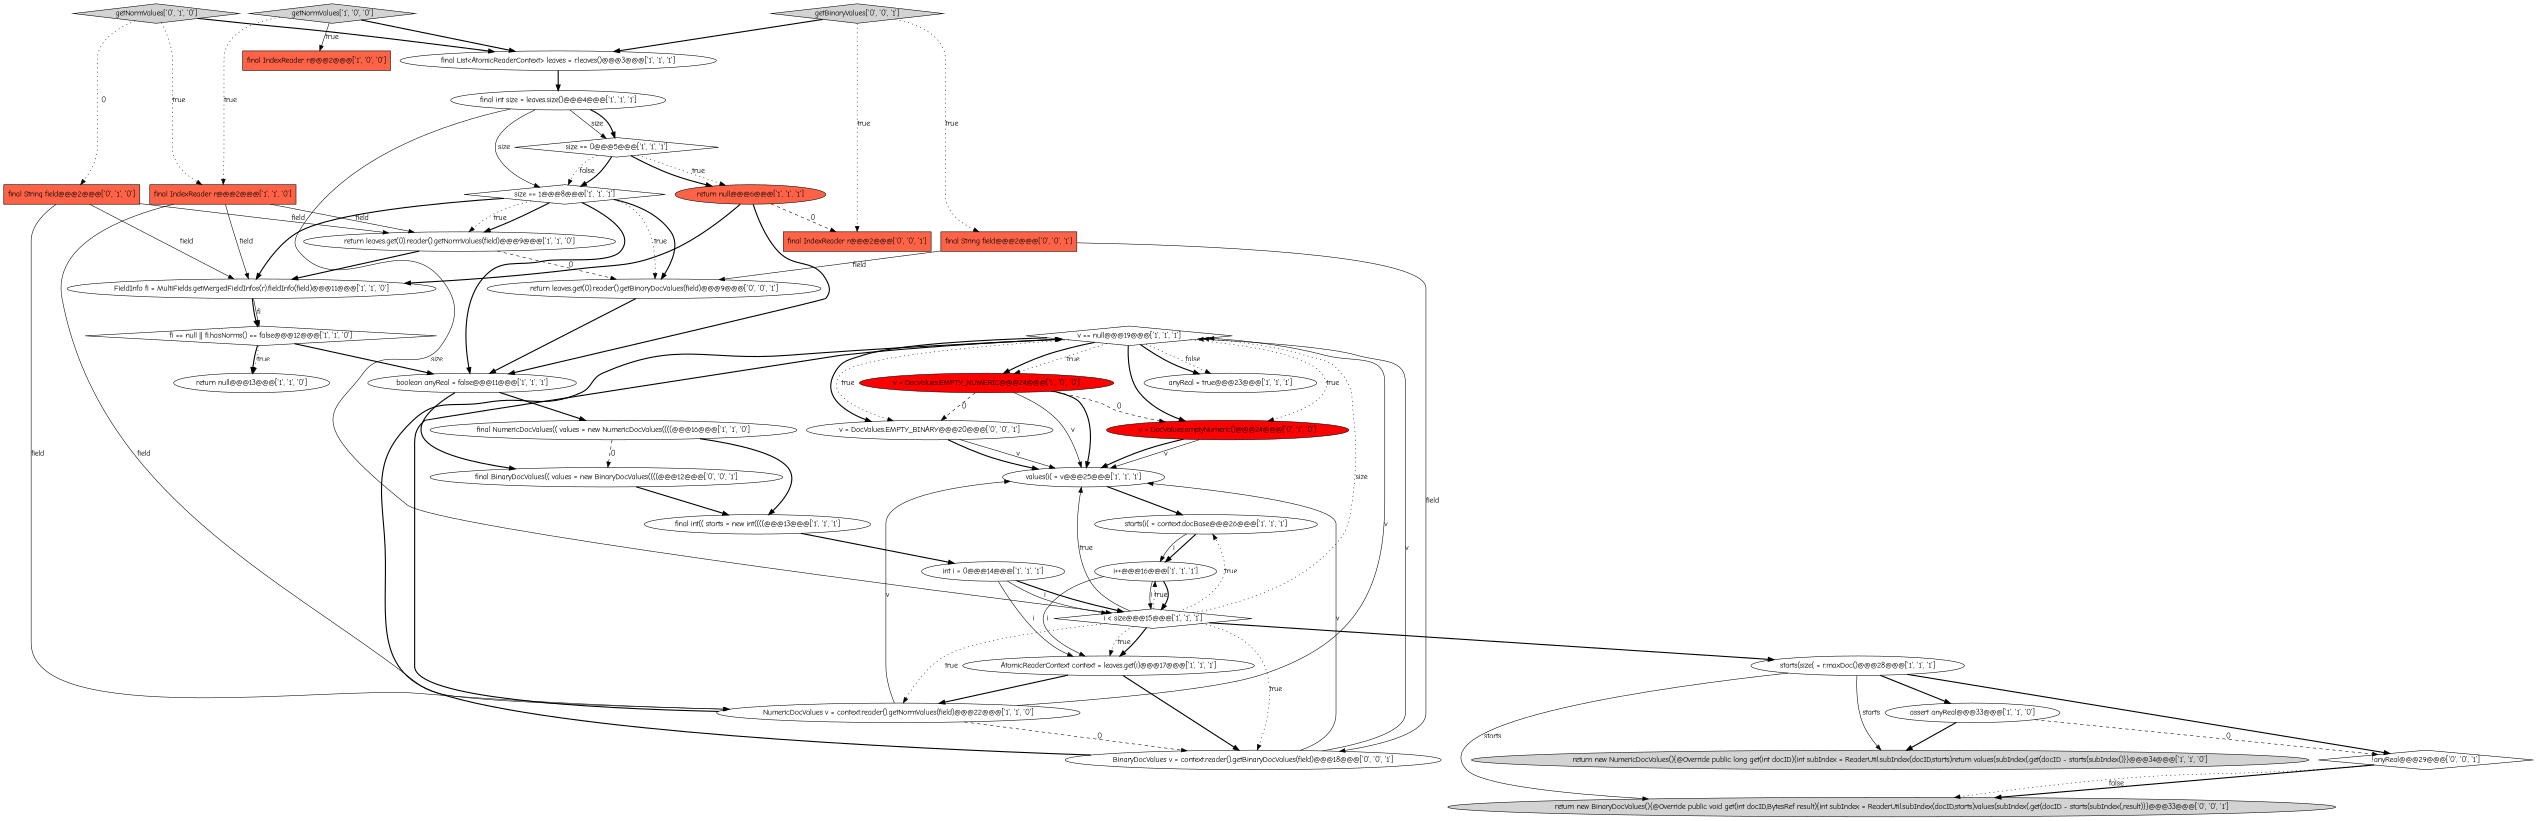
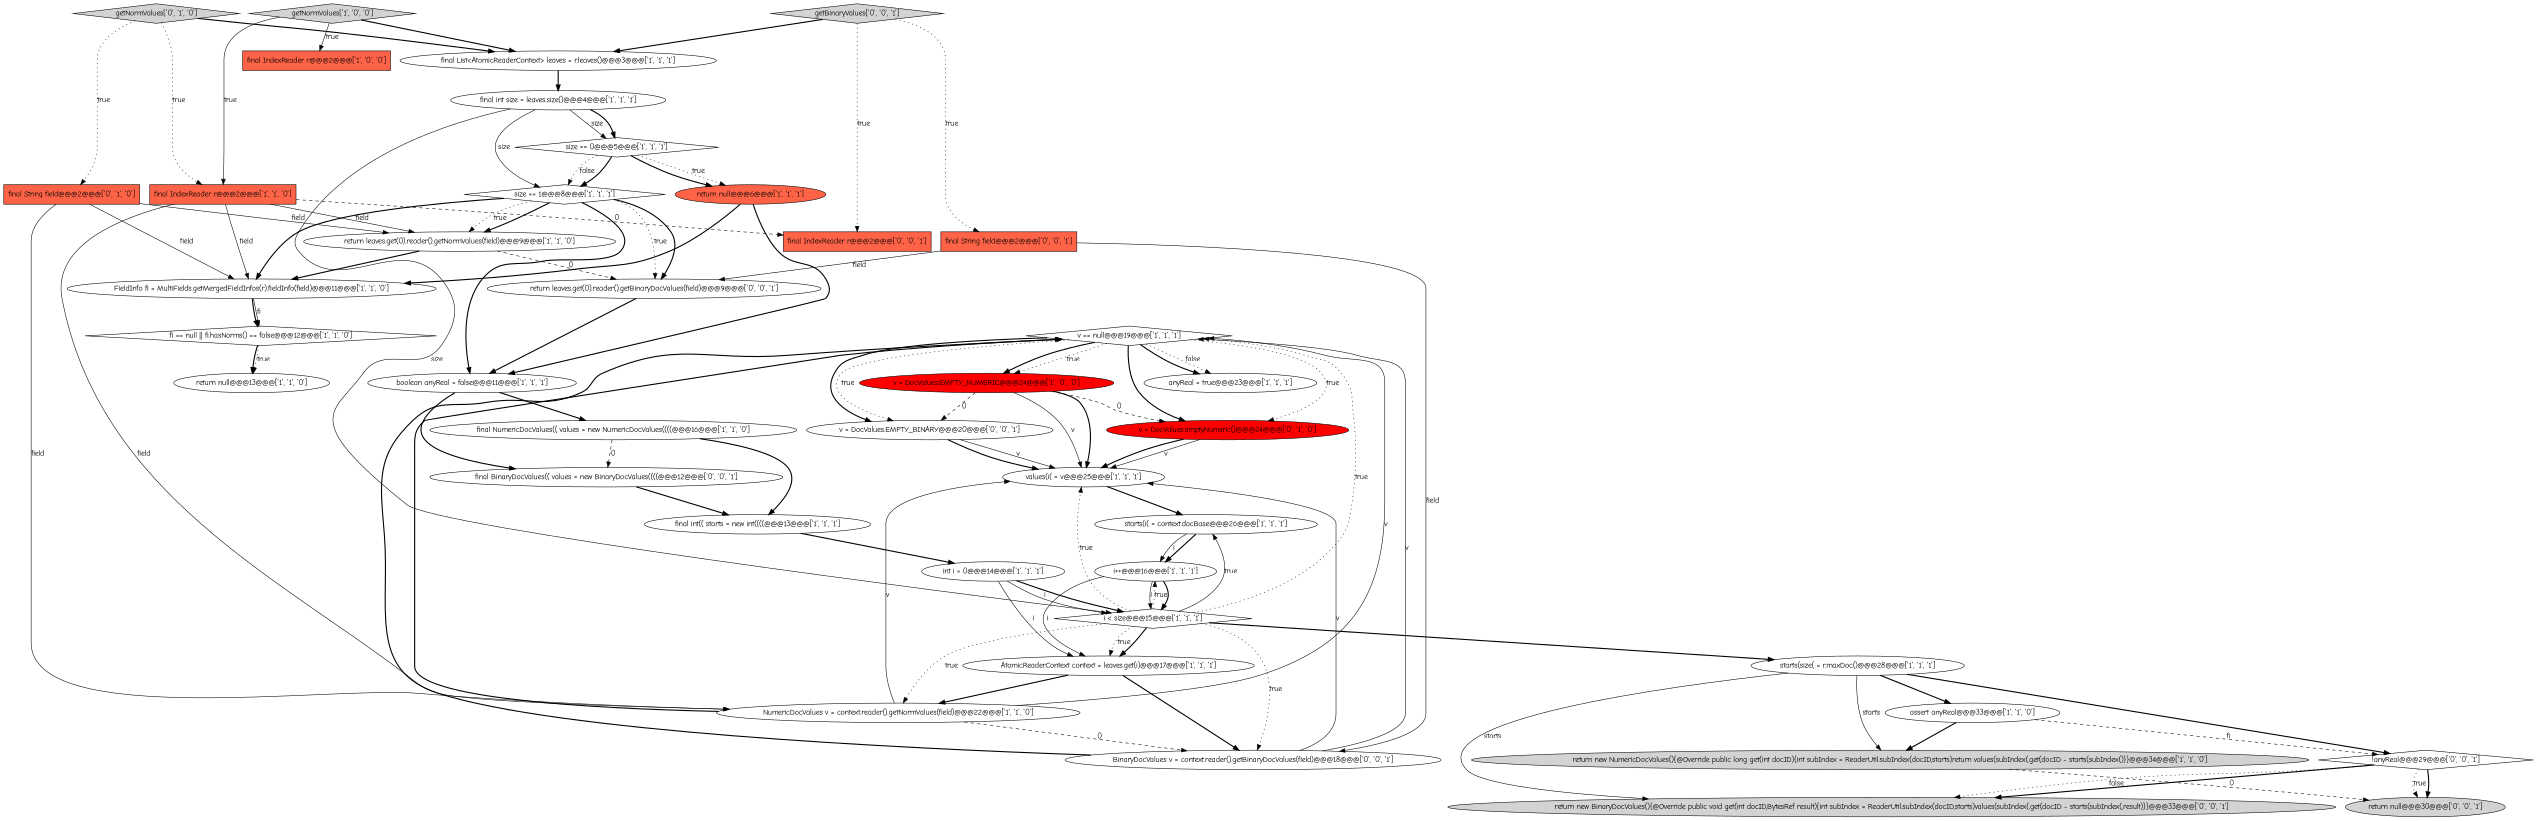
(224, 81) -> (224, 81)
(104, 100) -> (104, 100)
(801, 217) -> (537, 216)
(361, 358) -> none
(1361, 477) -> (1361, 477)
(1082, 563) -> (1082, 563)
(1219, 585) -> (1219, 585)
(2228, 736) -> (2228, 736)
none -> (2425, 807)
